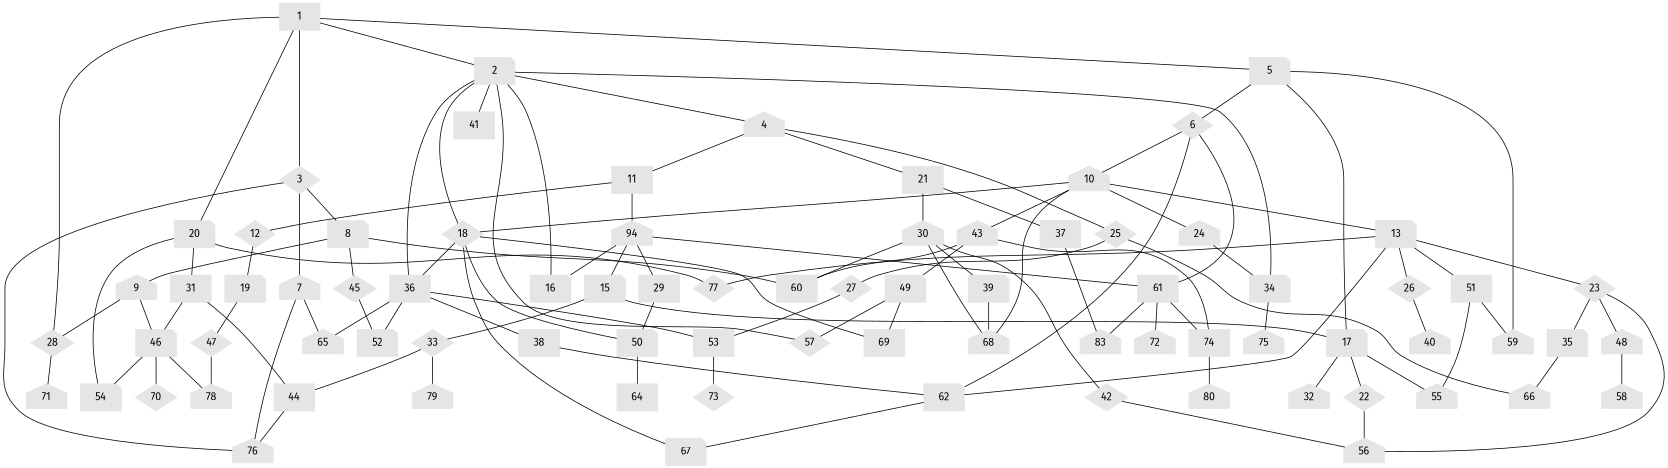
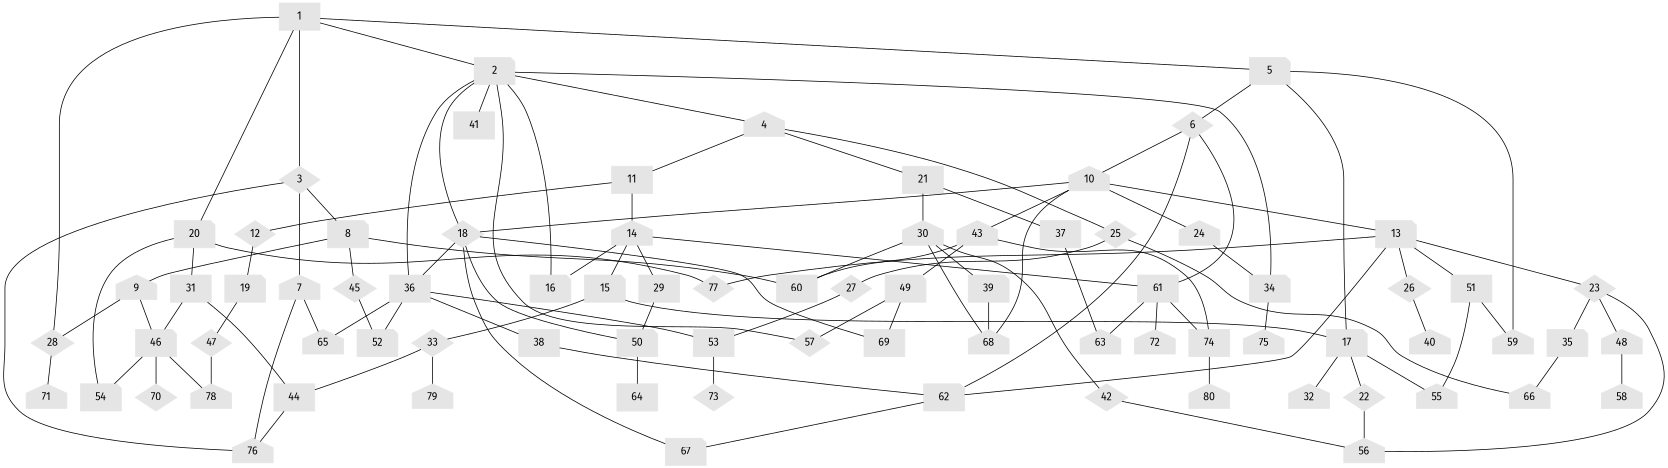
(632, 234) -> (632, 234)
(1100, 343) -> (1100, 343)
